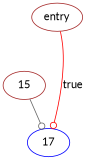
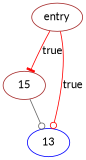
none -> (40, 49)
(49, 143) -> (49, 143)
